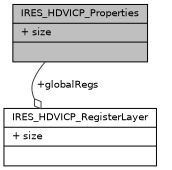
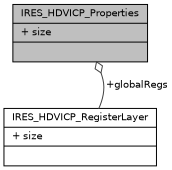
(34, 79) -> (104, 91)
